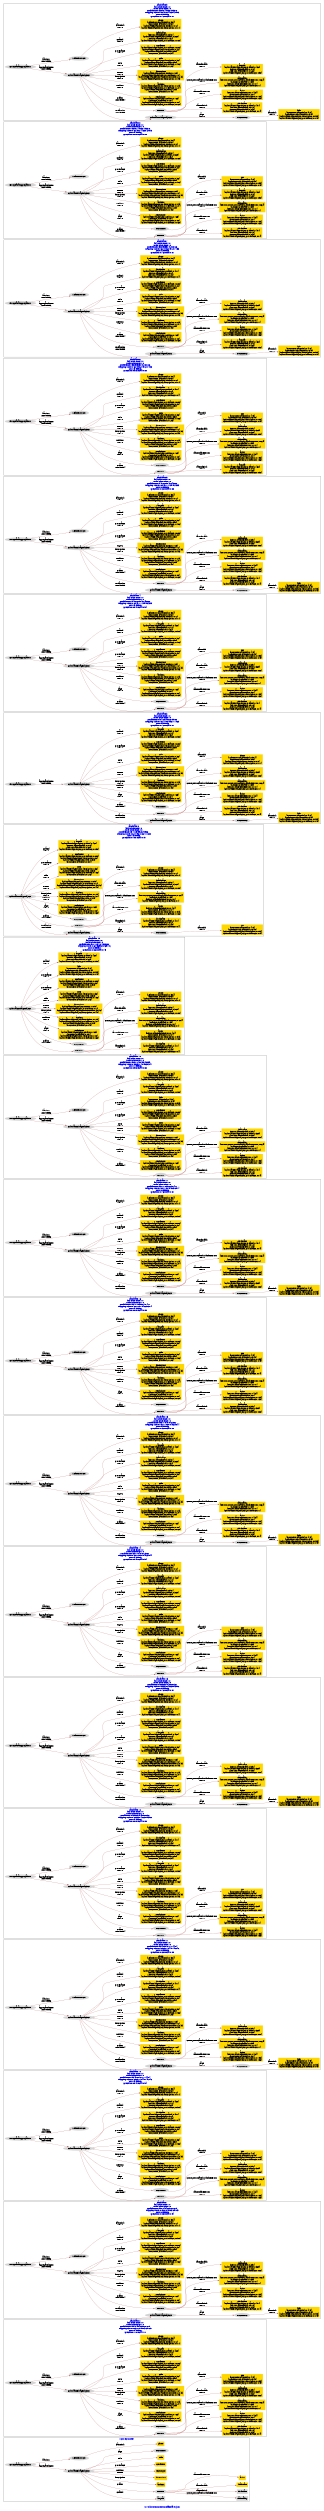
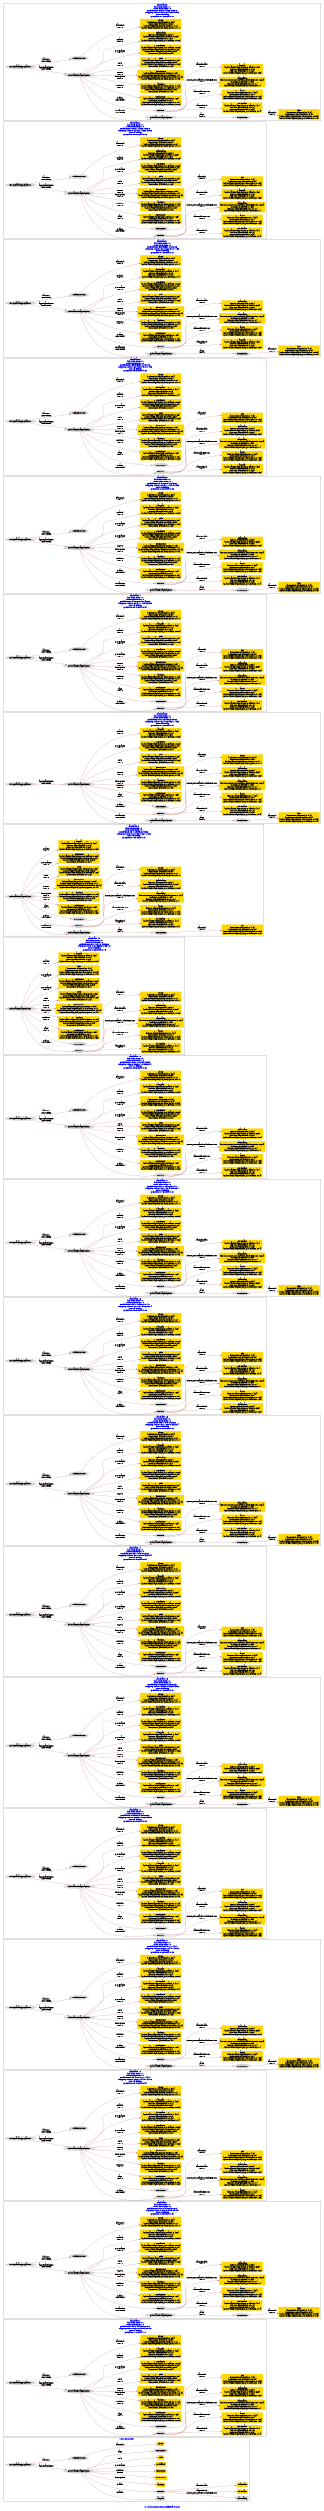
(161, 2464) -> (161, 2464)
(242, 2478) -> none
(242, 2492) -> (242, 2492)
